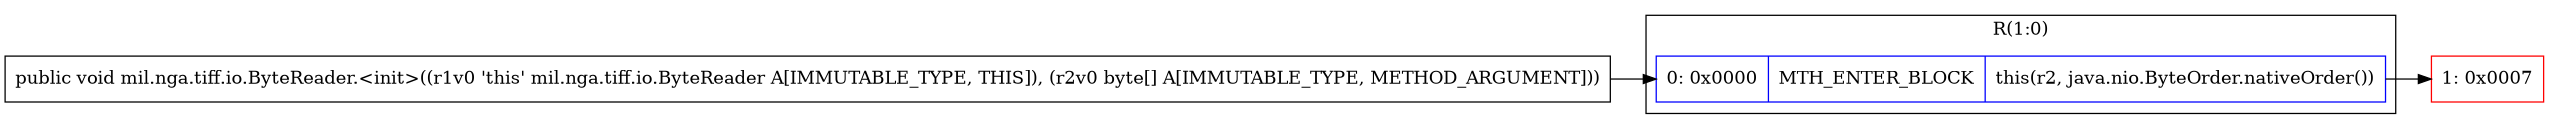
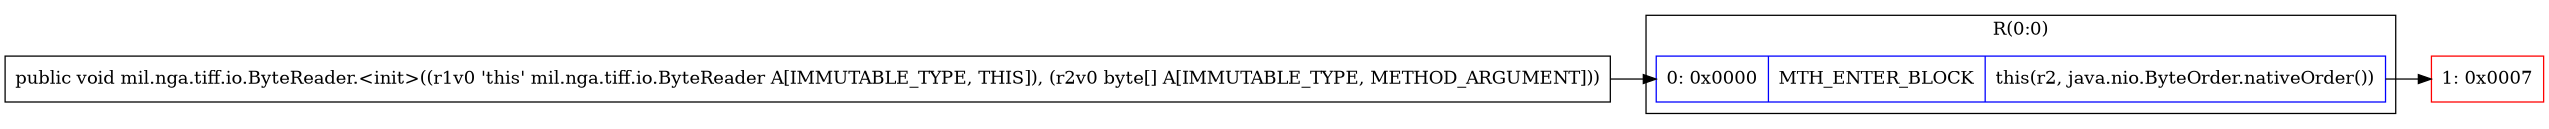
(2021, 30) -> (2021, 30)
